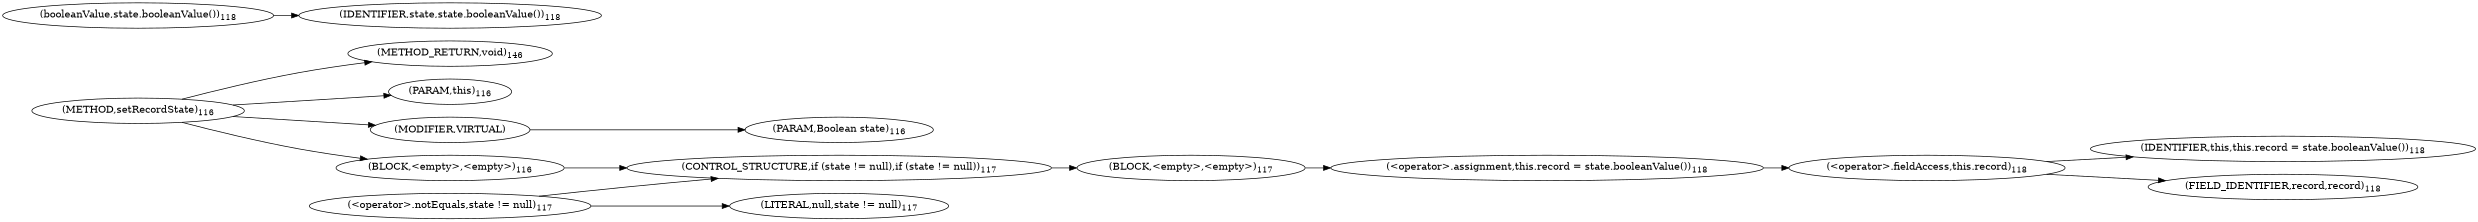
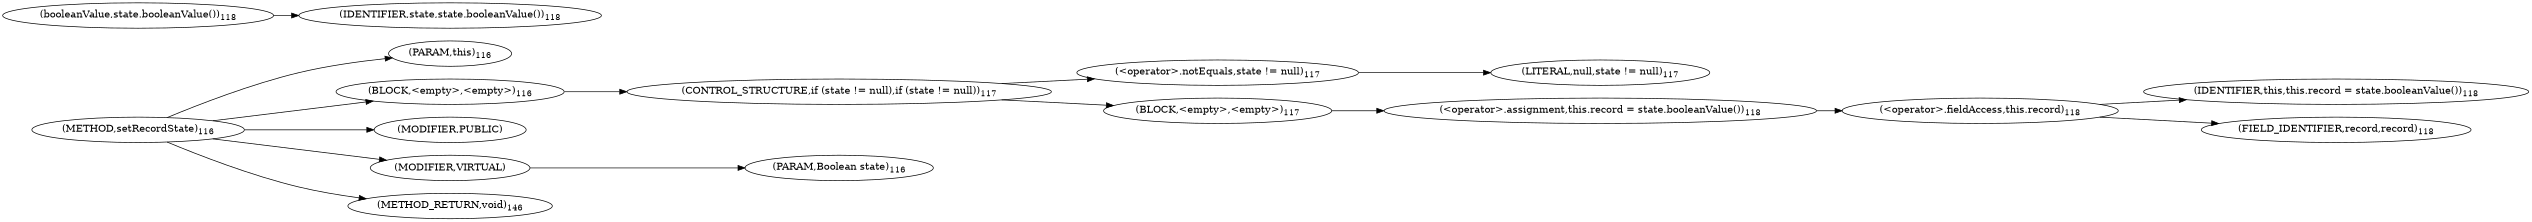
none -> (450, 130)
(625, 187) -> (1044, 81)
